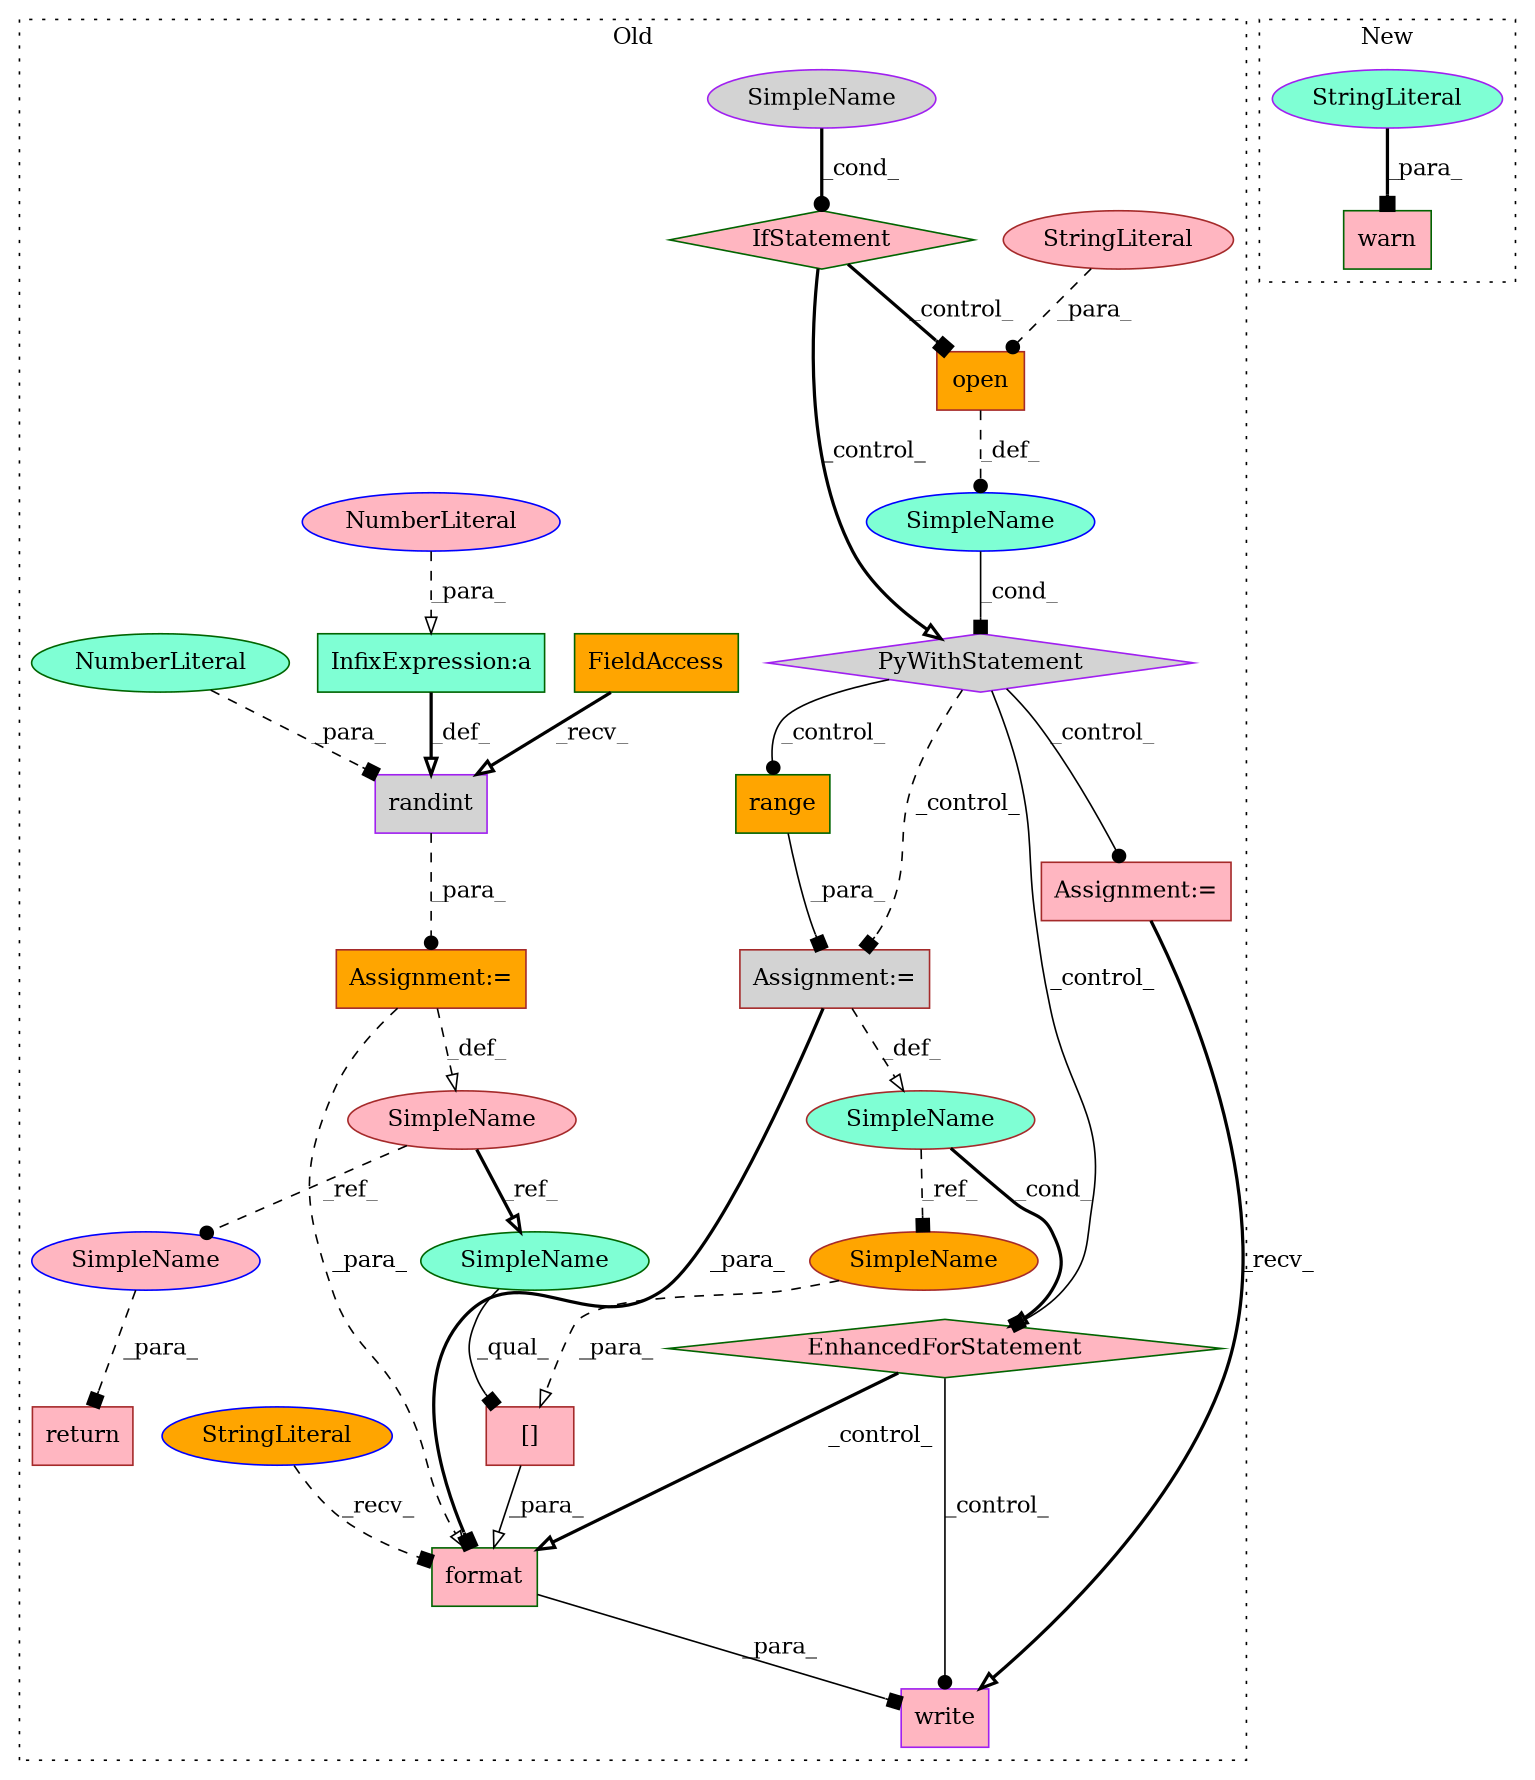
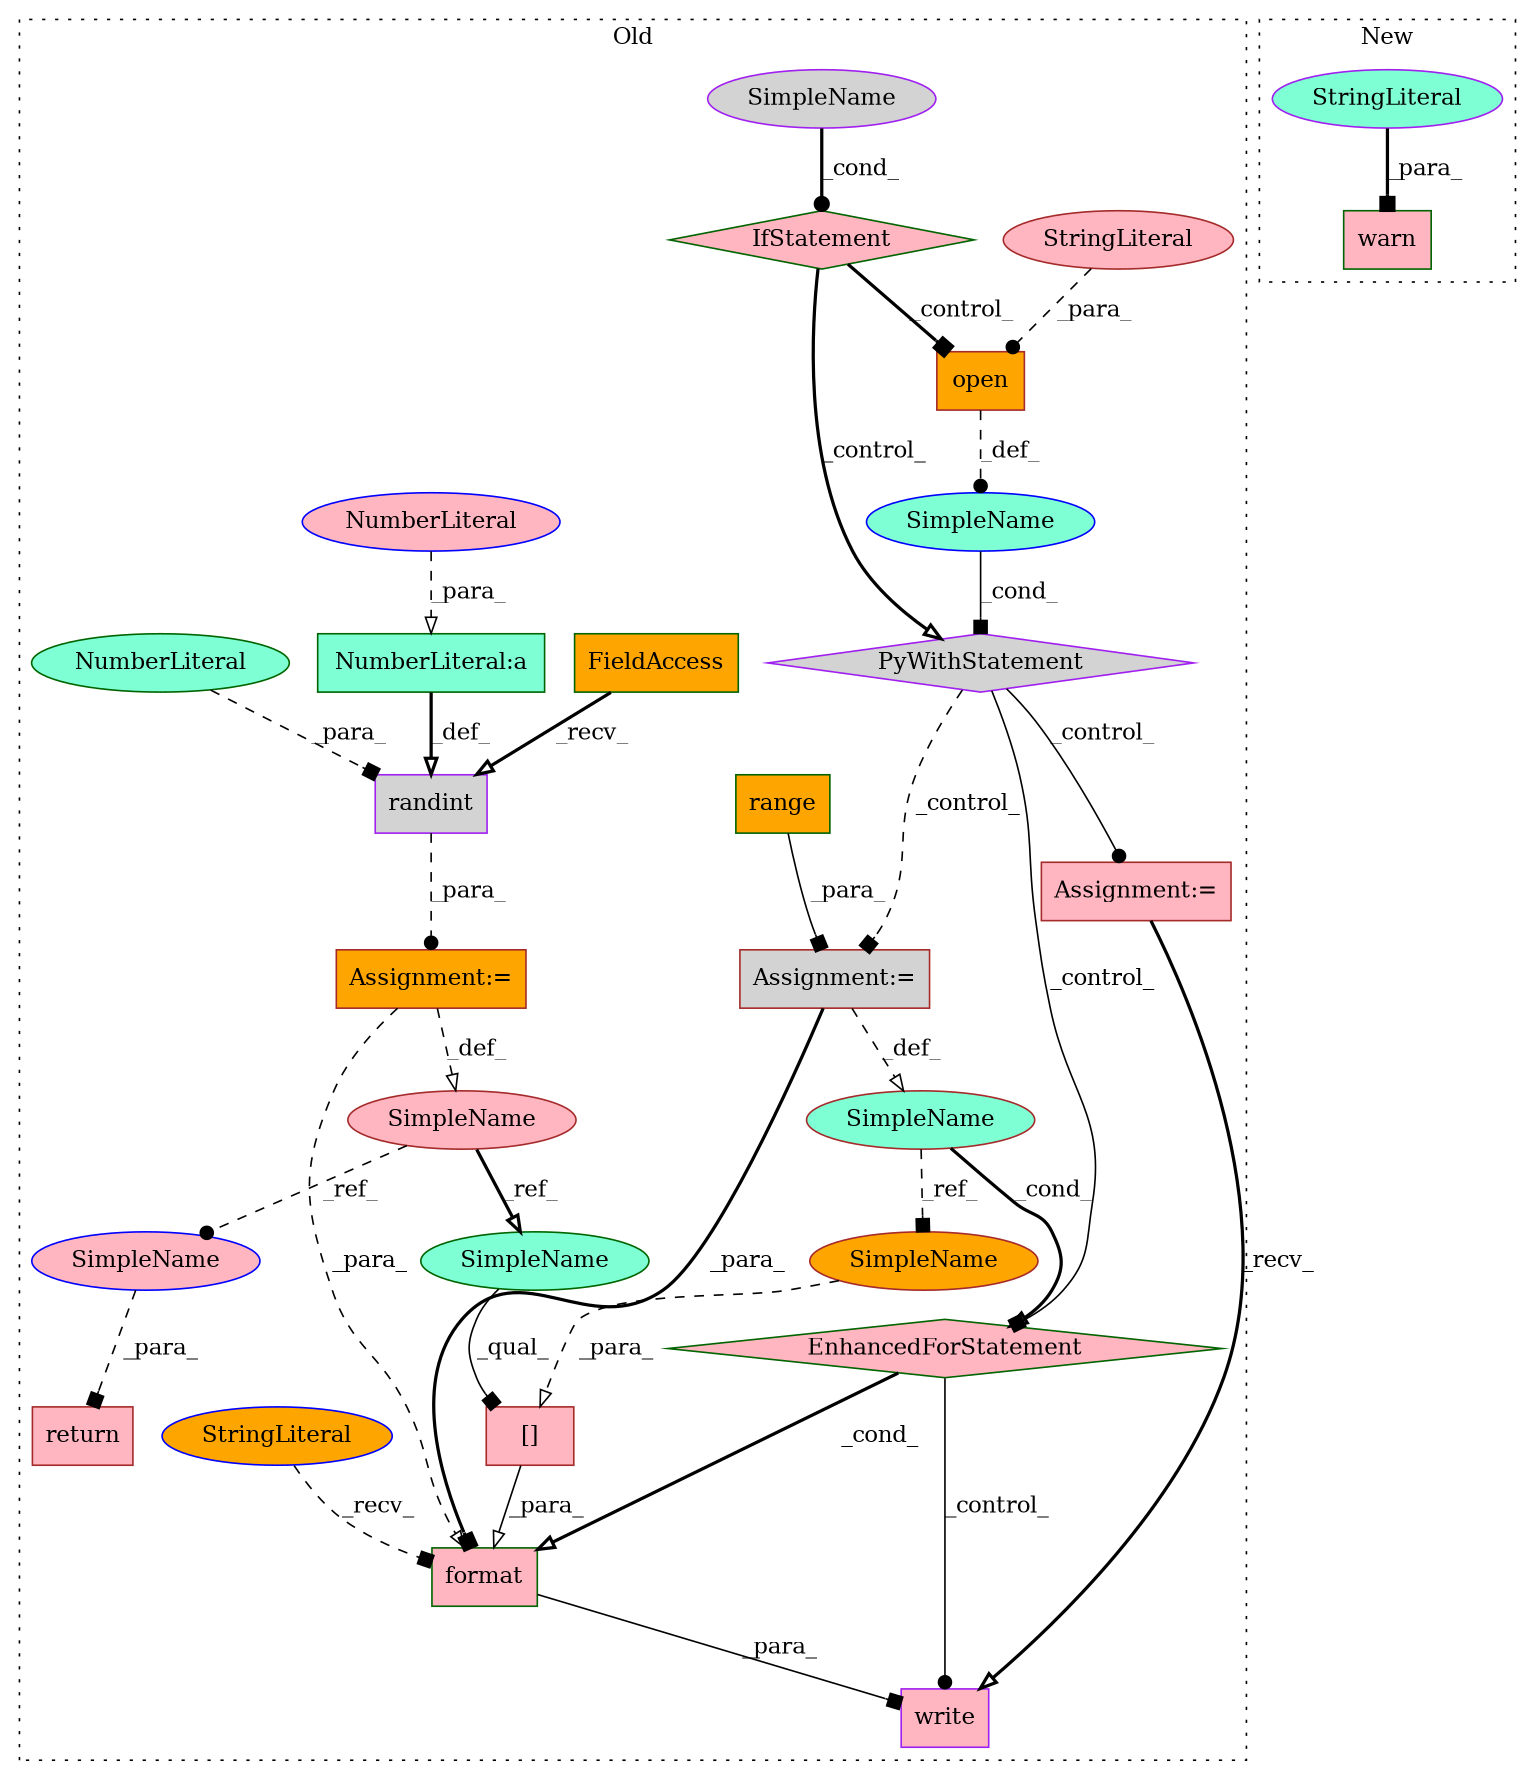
(431, 663) -> (431, 663)
(813, 701) -> none
(880, 1436) -> (880, 1436)
